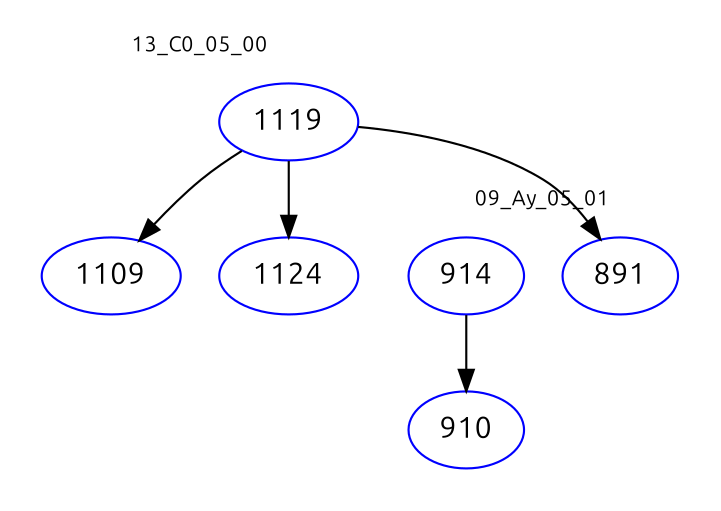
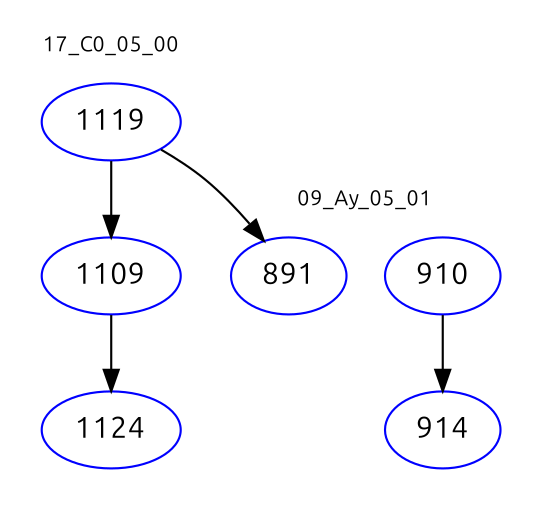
(200, 46) -> (111, 46)
(289, 188) -> (111, 342)
(466, 342) -> (443, 342)
